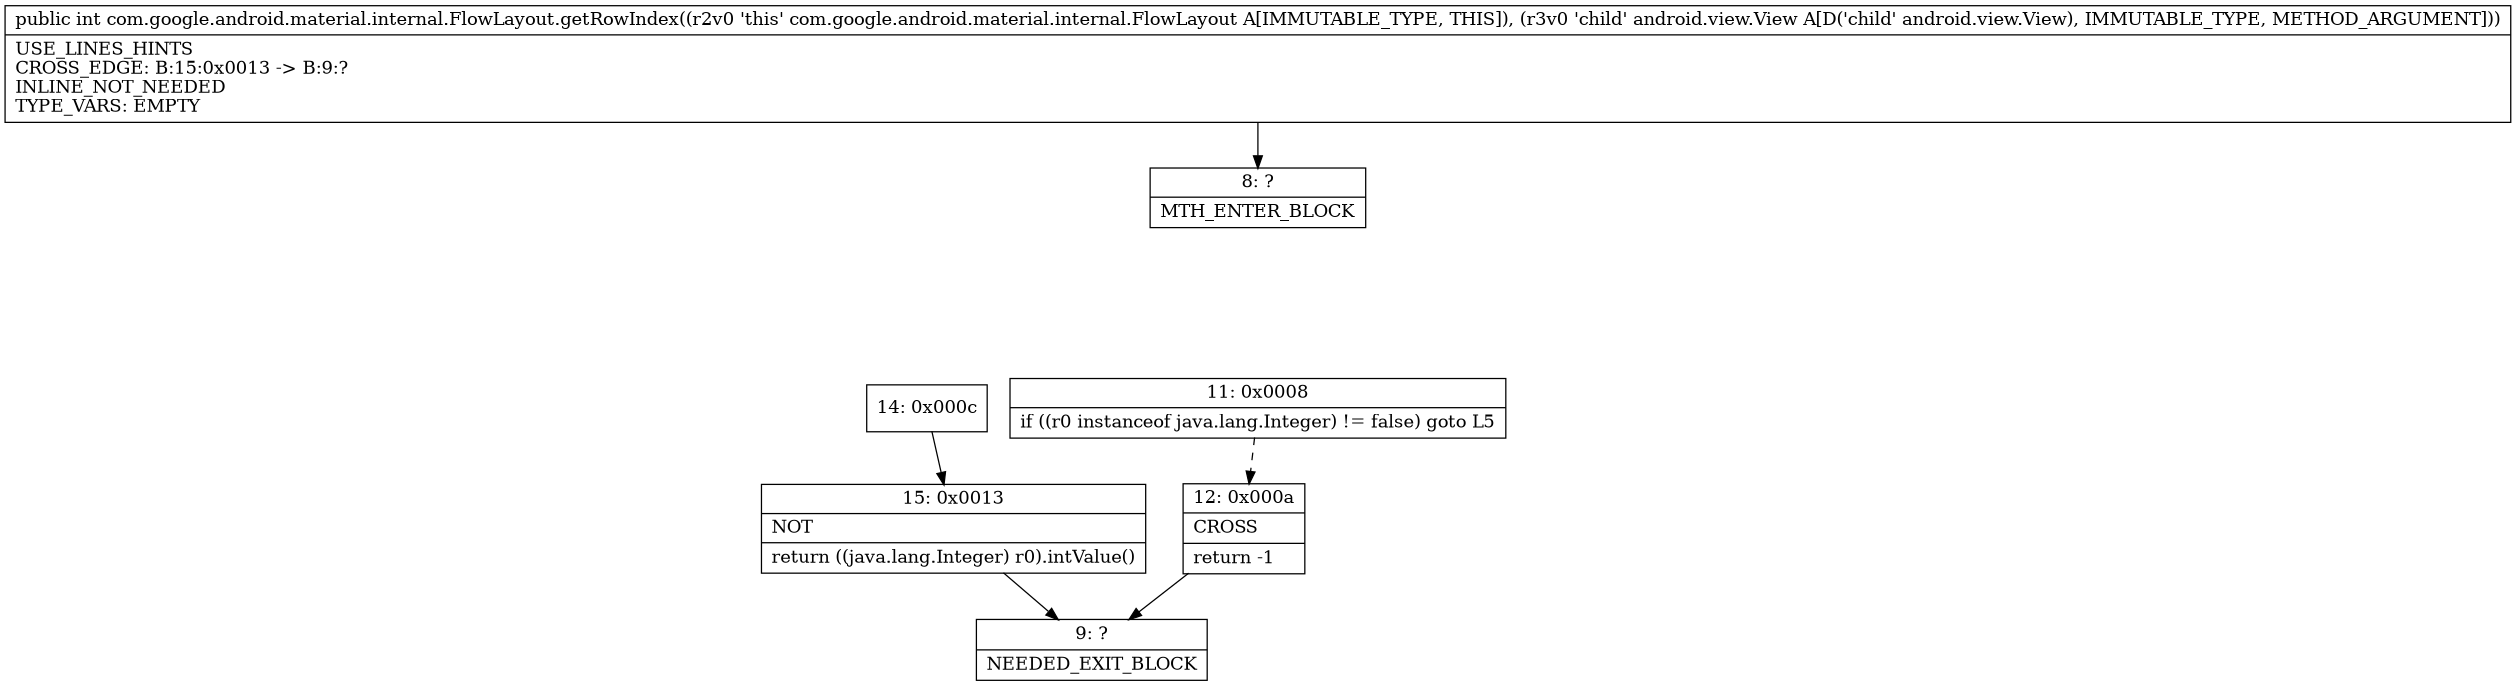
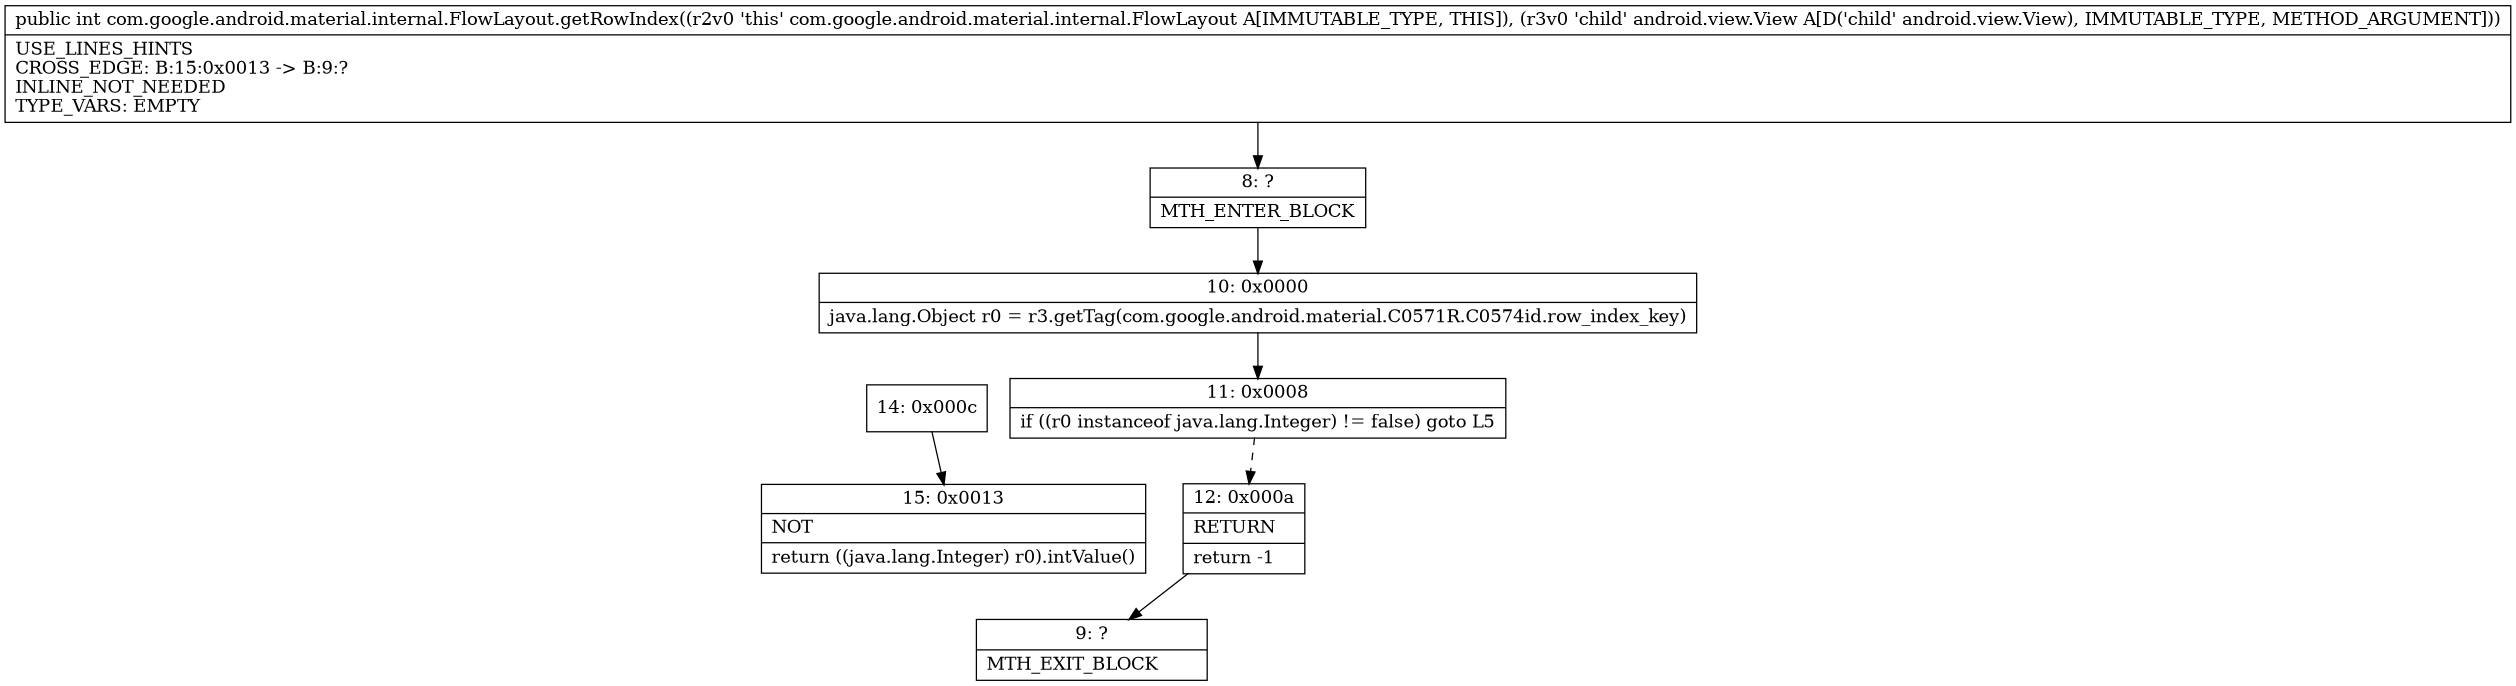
none -> (1258, 303)
(1226, 528) -> (1234, 528)
(1026, 592) -> none
(1092, 664) -> (1073, 664)
